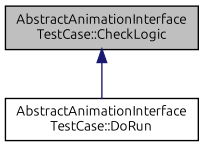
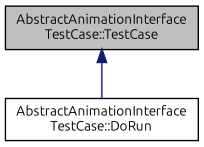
(102, 28) -> (102, 28)
